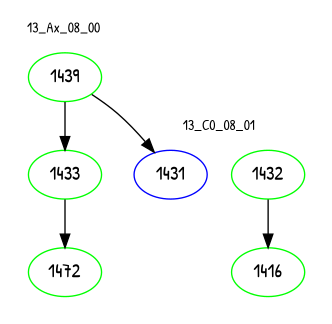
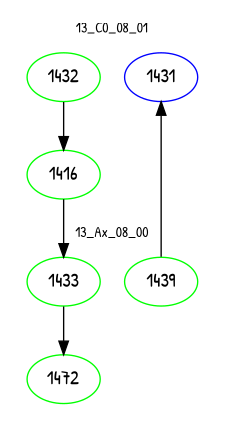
(65, 119) -> (64, 229)
